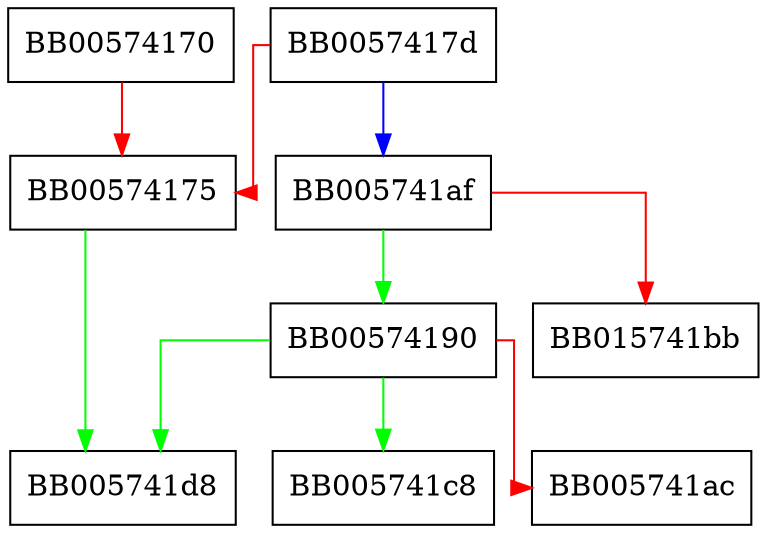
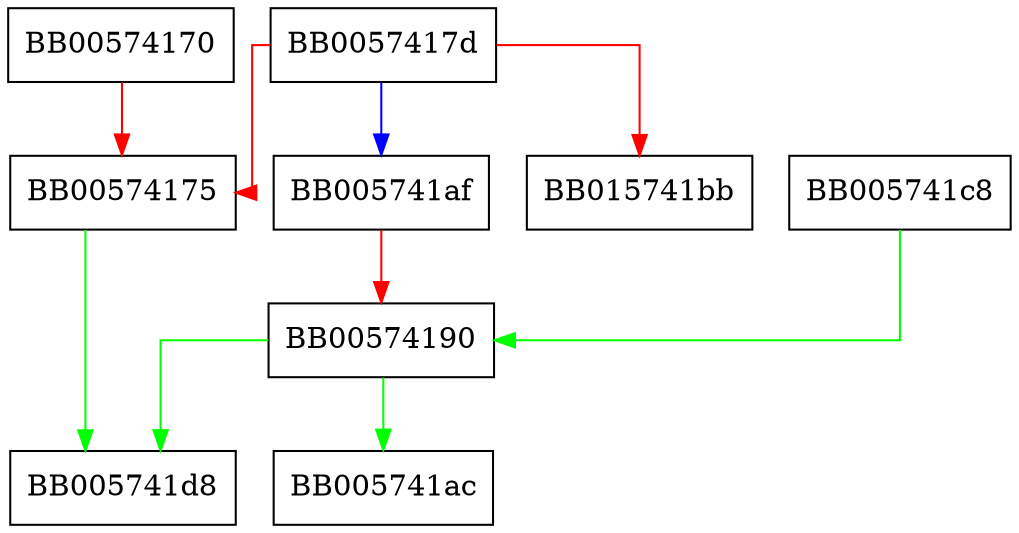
(614, 193) -> (613, 45)
(383, 256) -> (381, 256)
(383, 404) -> (763, 340)
(514, 406) -> (383, 404)
